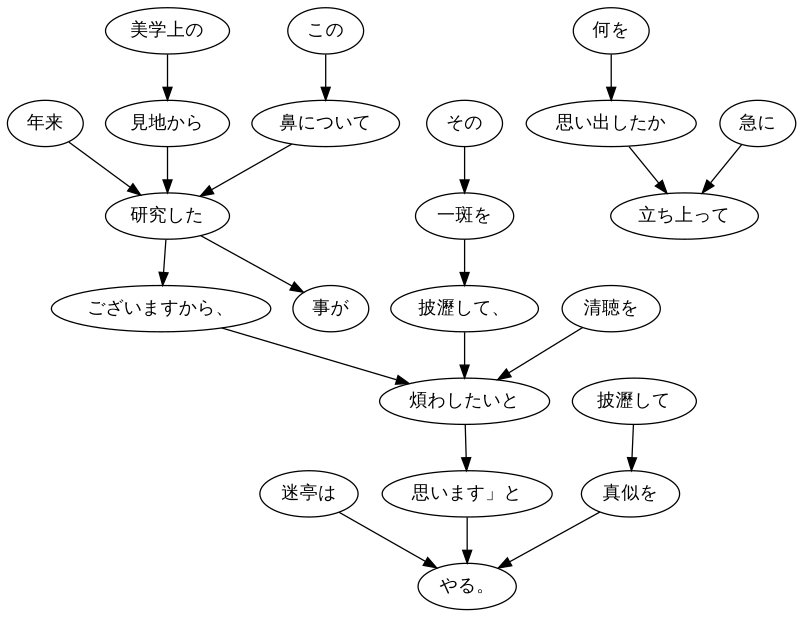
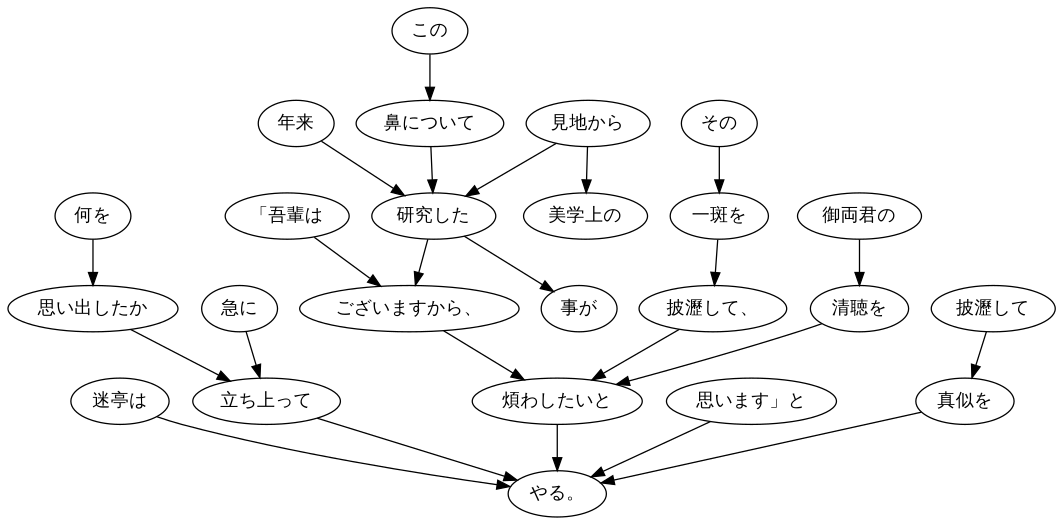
(168, 71) -> (587, 163)
none -> (287, 216)
none -> (859, 216)
(466, 441) -> (557, 441)
none -> (411, 447)
